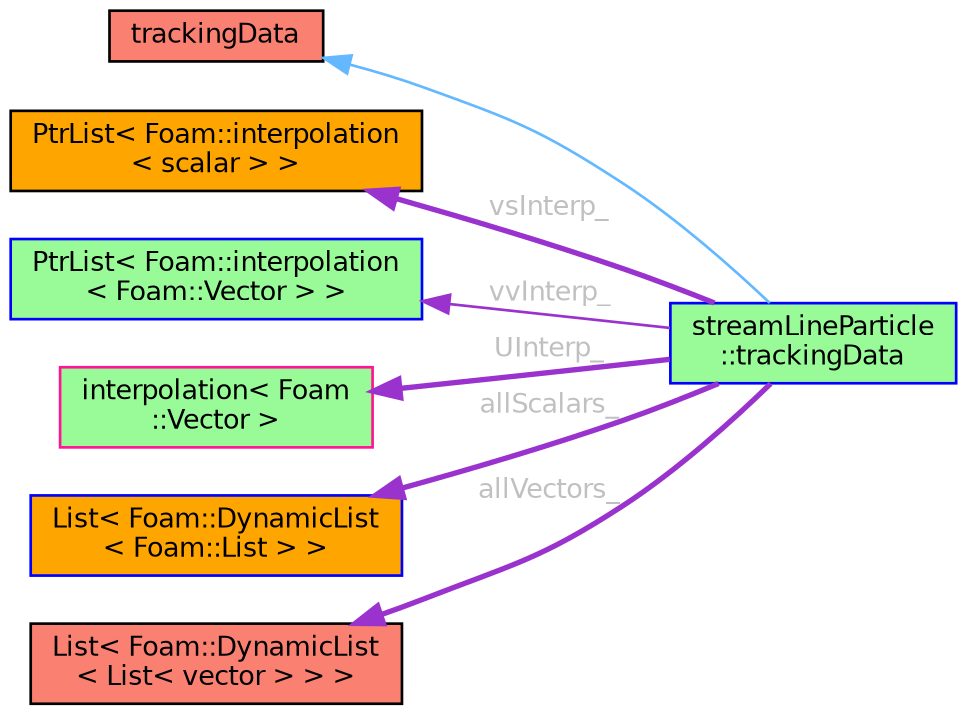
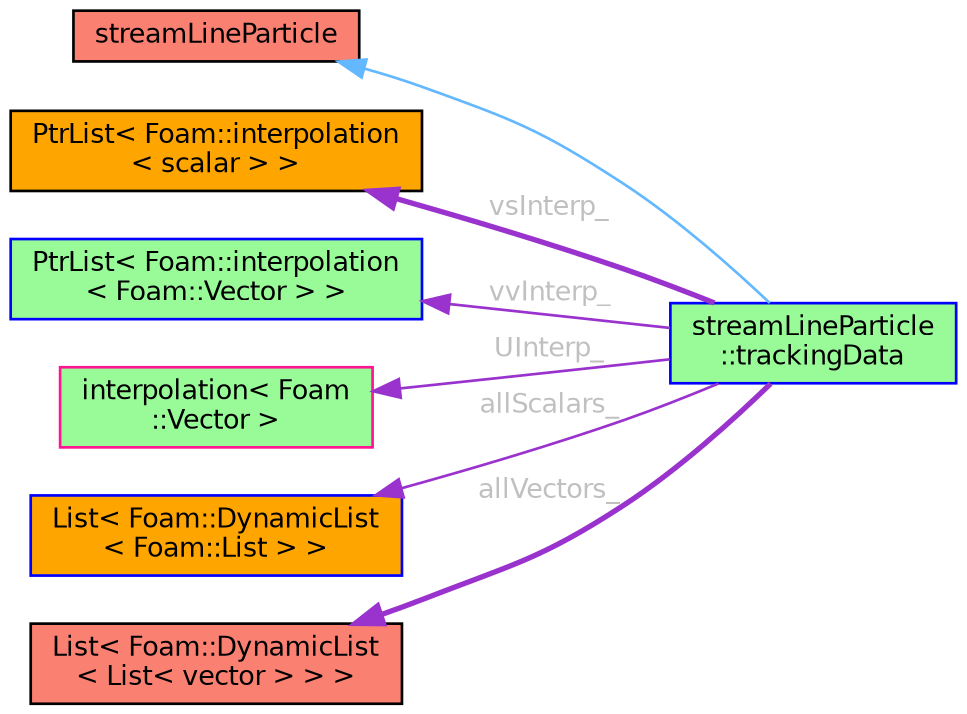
(216, 36) -> (216, 36)
(535, 374) -> (535, 374)
(562, 441) -> (562, 441)
